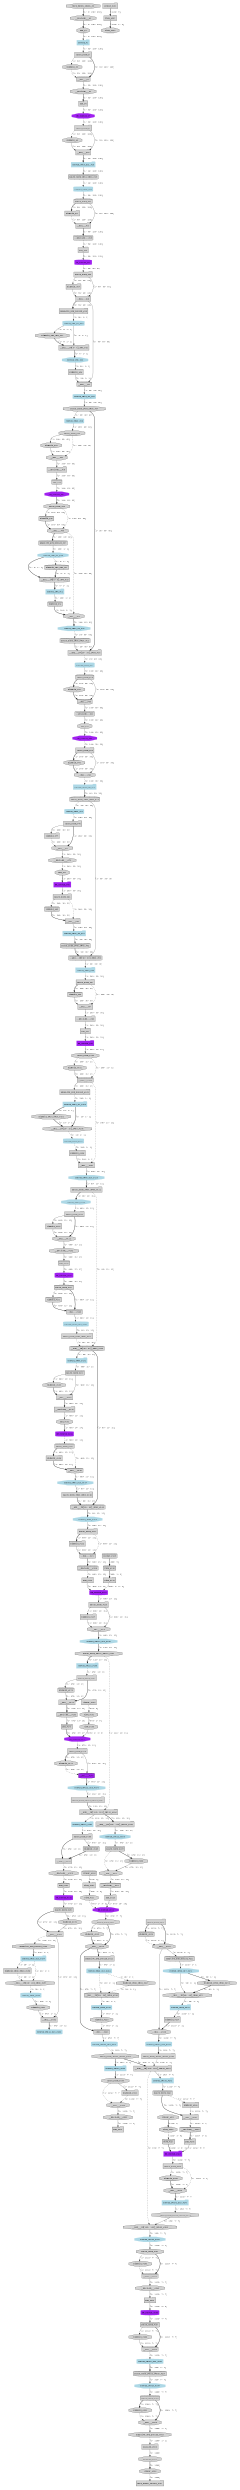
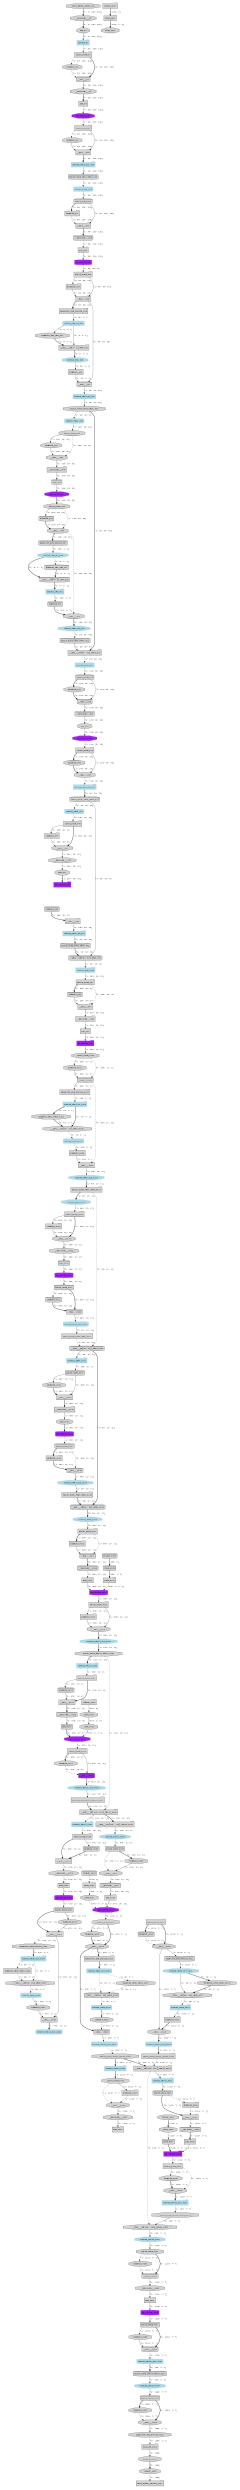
(62, 897) -> none
